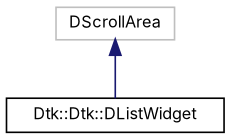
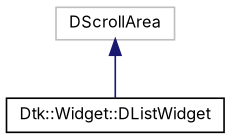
(115, 115) -> (115, 115)
